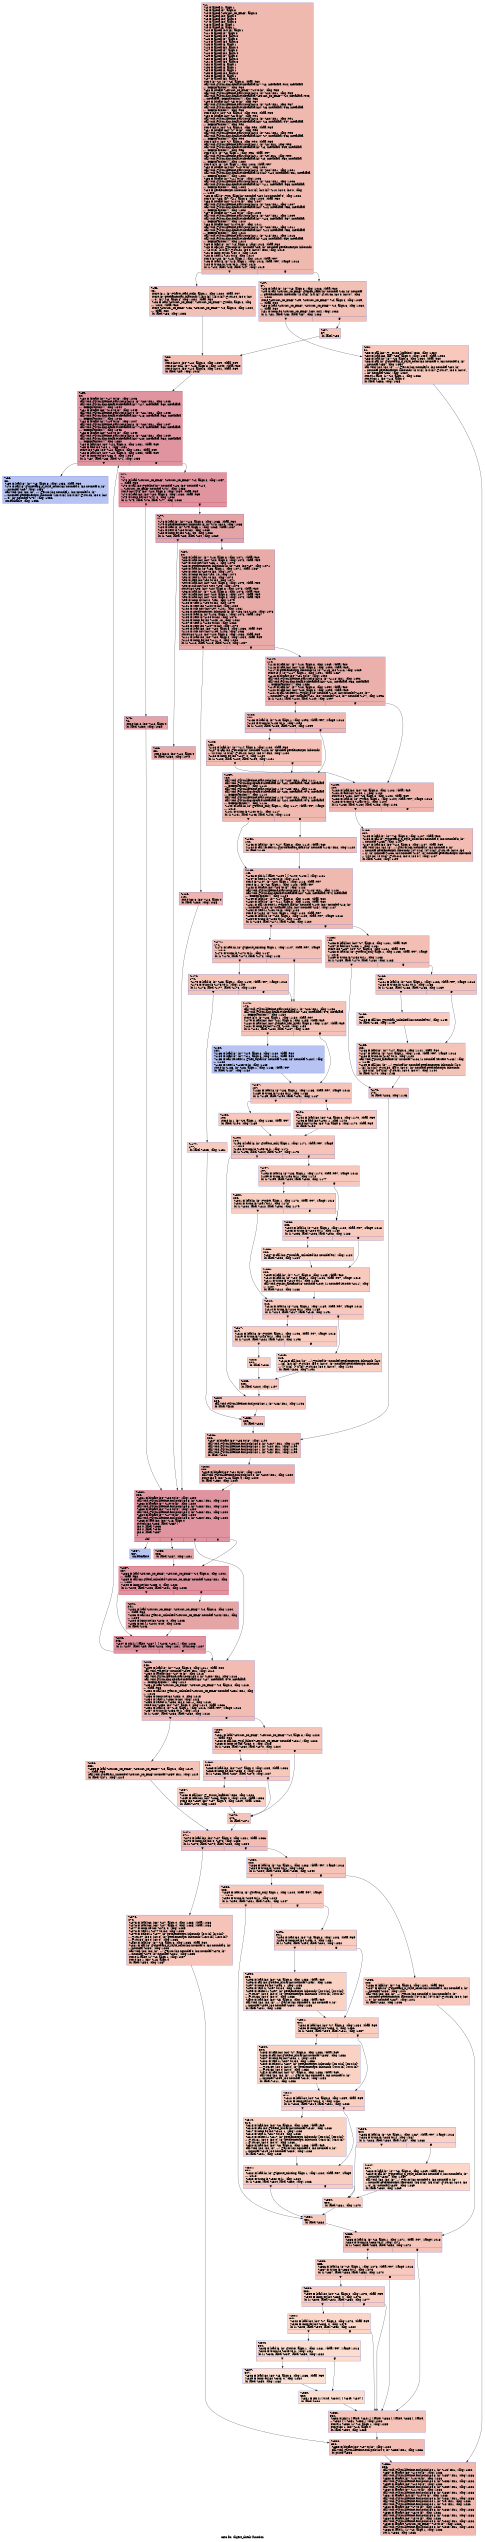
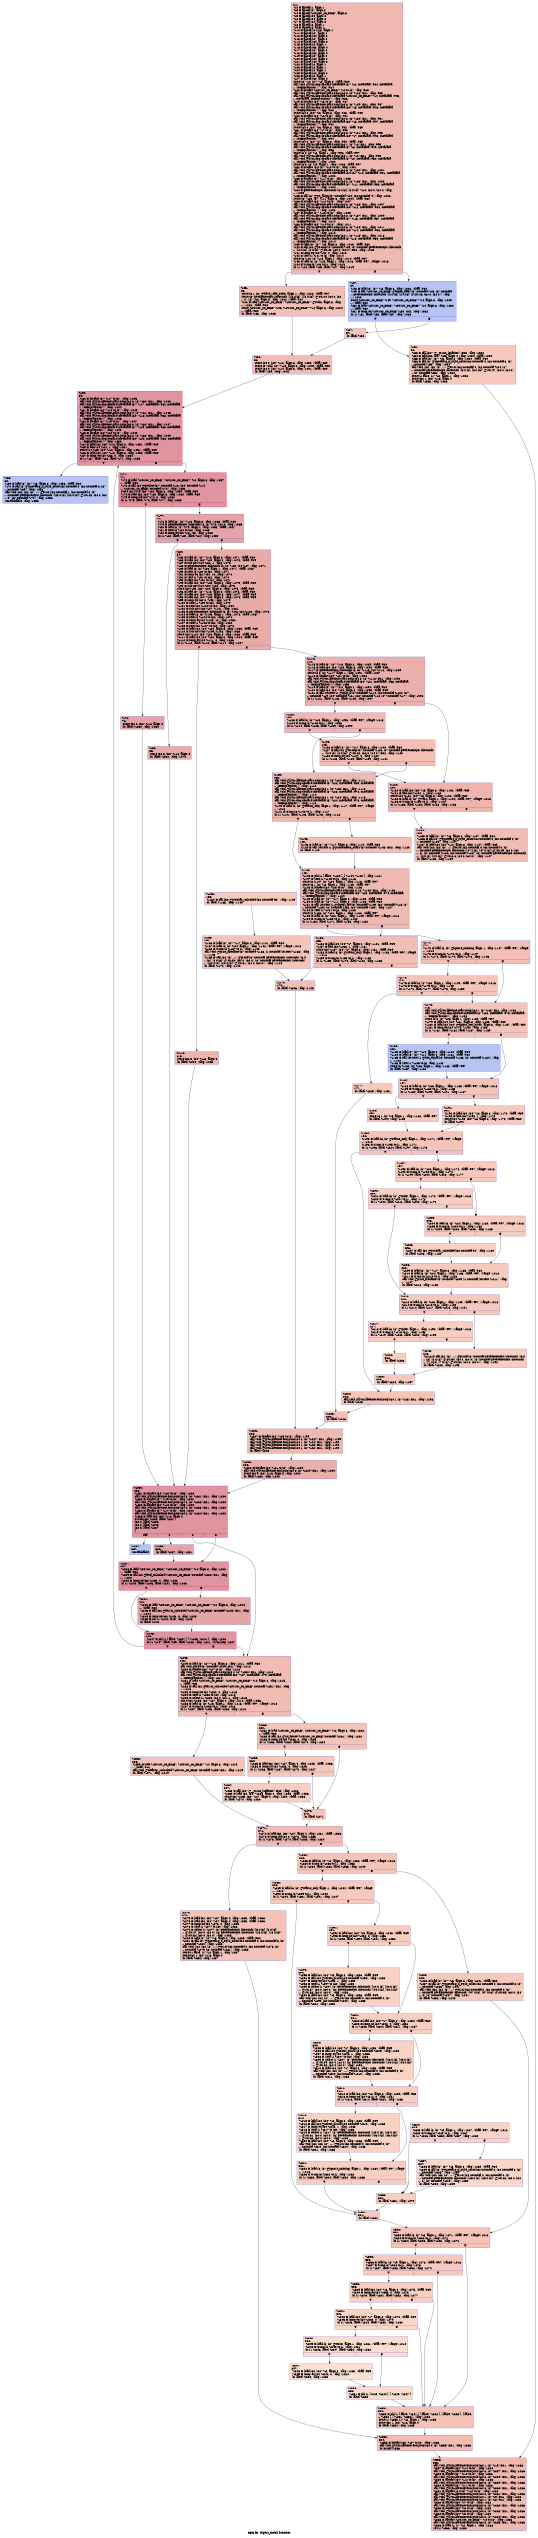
(313, 301) -> (402, 301)
(426, 984) -> none
